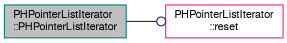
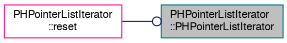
(142, 21) -> (137, 21)
